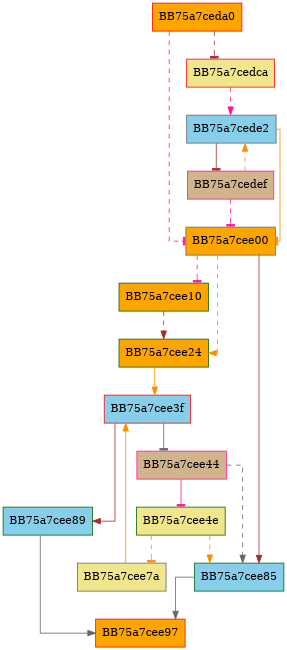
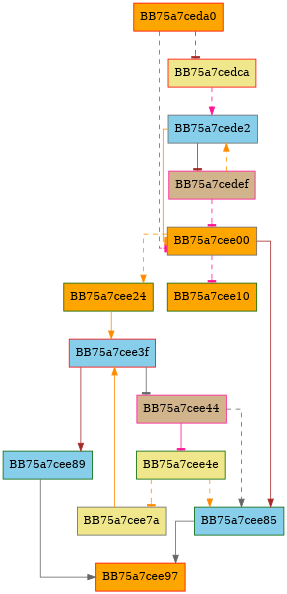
(164, 321) -> none
